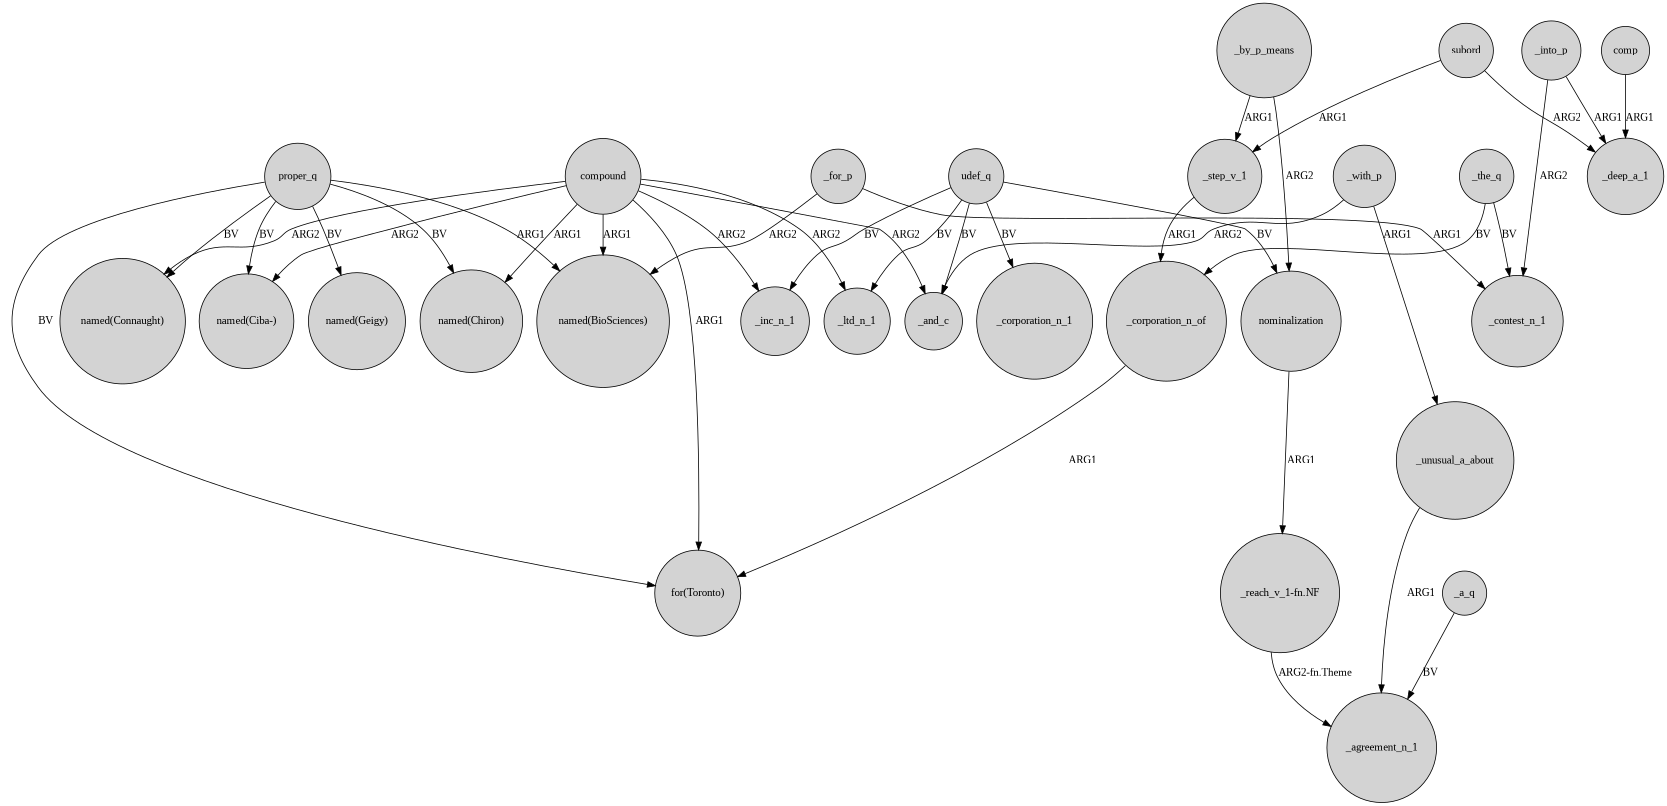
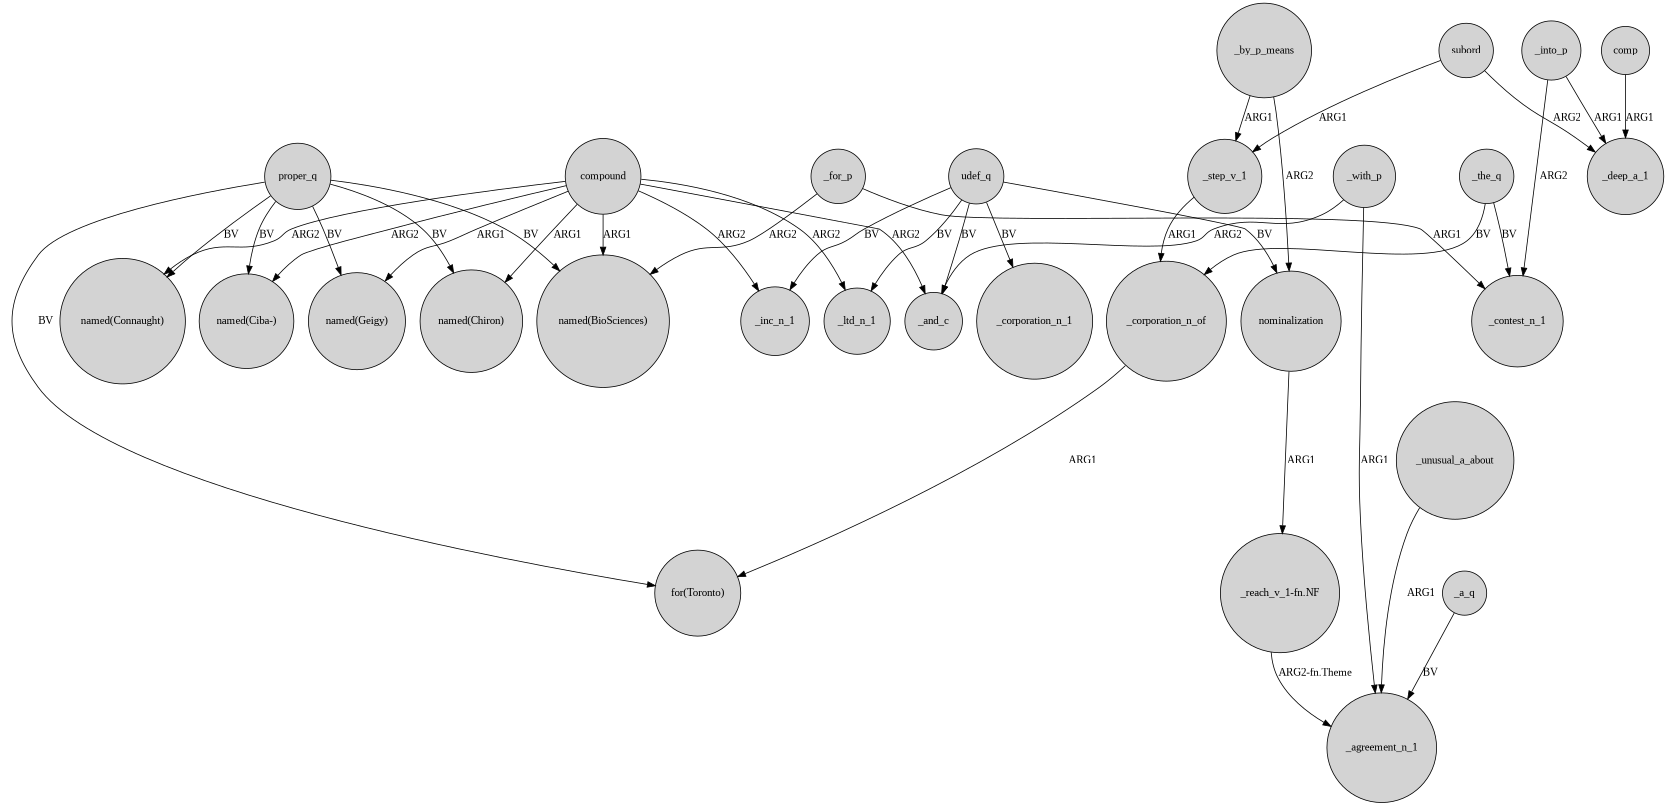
(531, 235) -> (531, 235)
(1404, 301) -> (1360, 447)
(694, 362) -> (477, 229)
